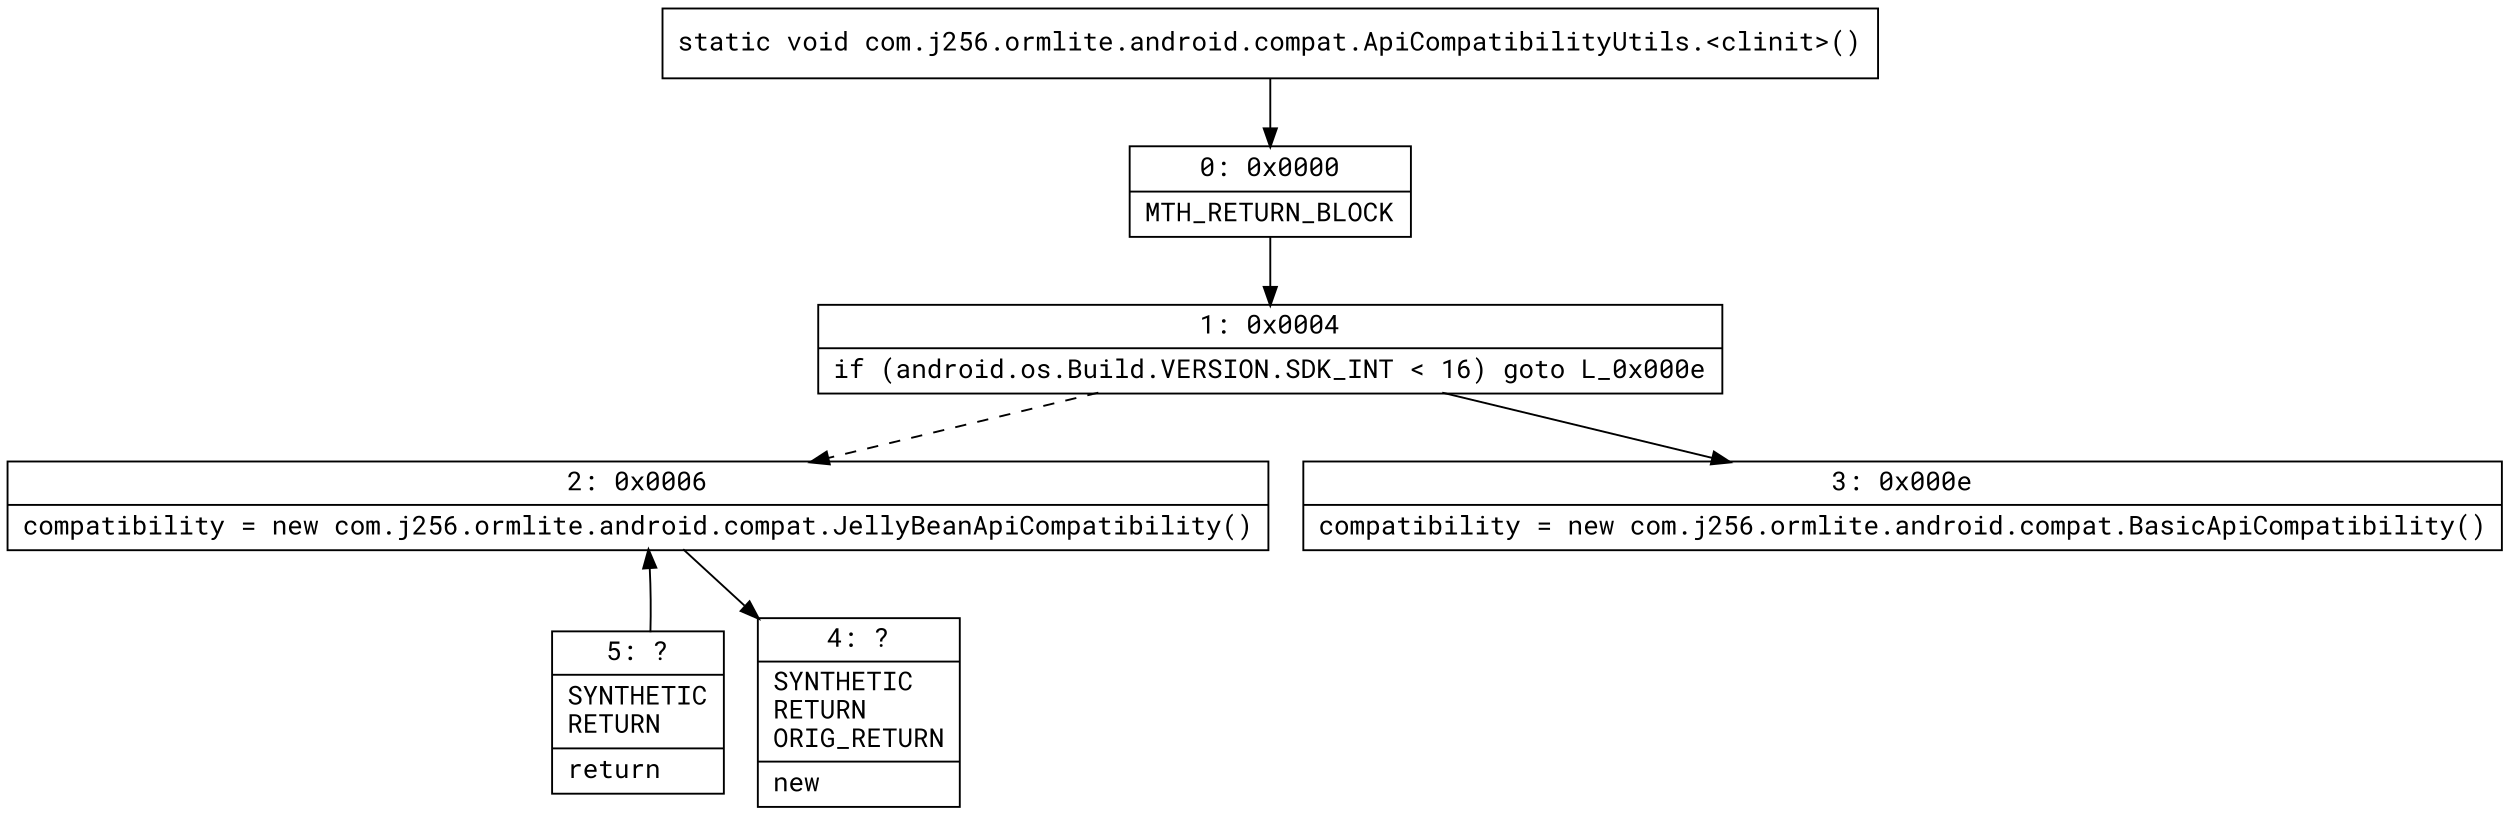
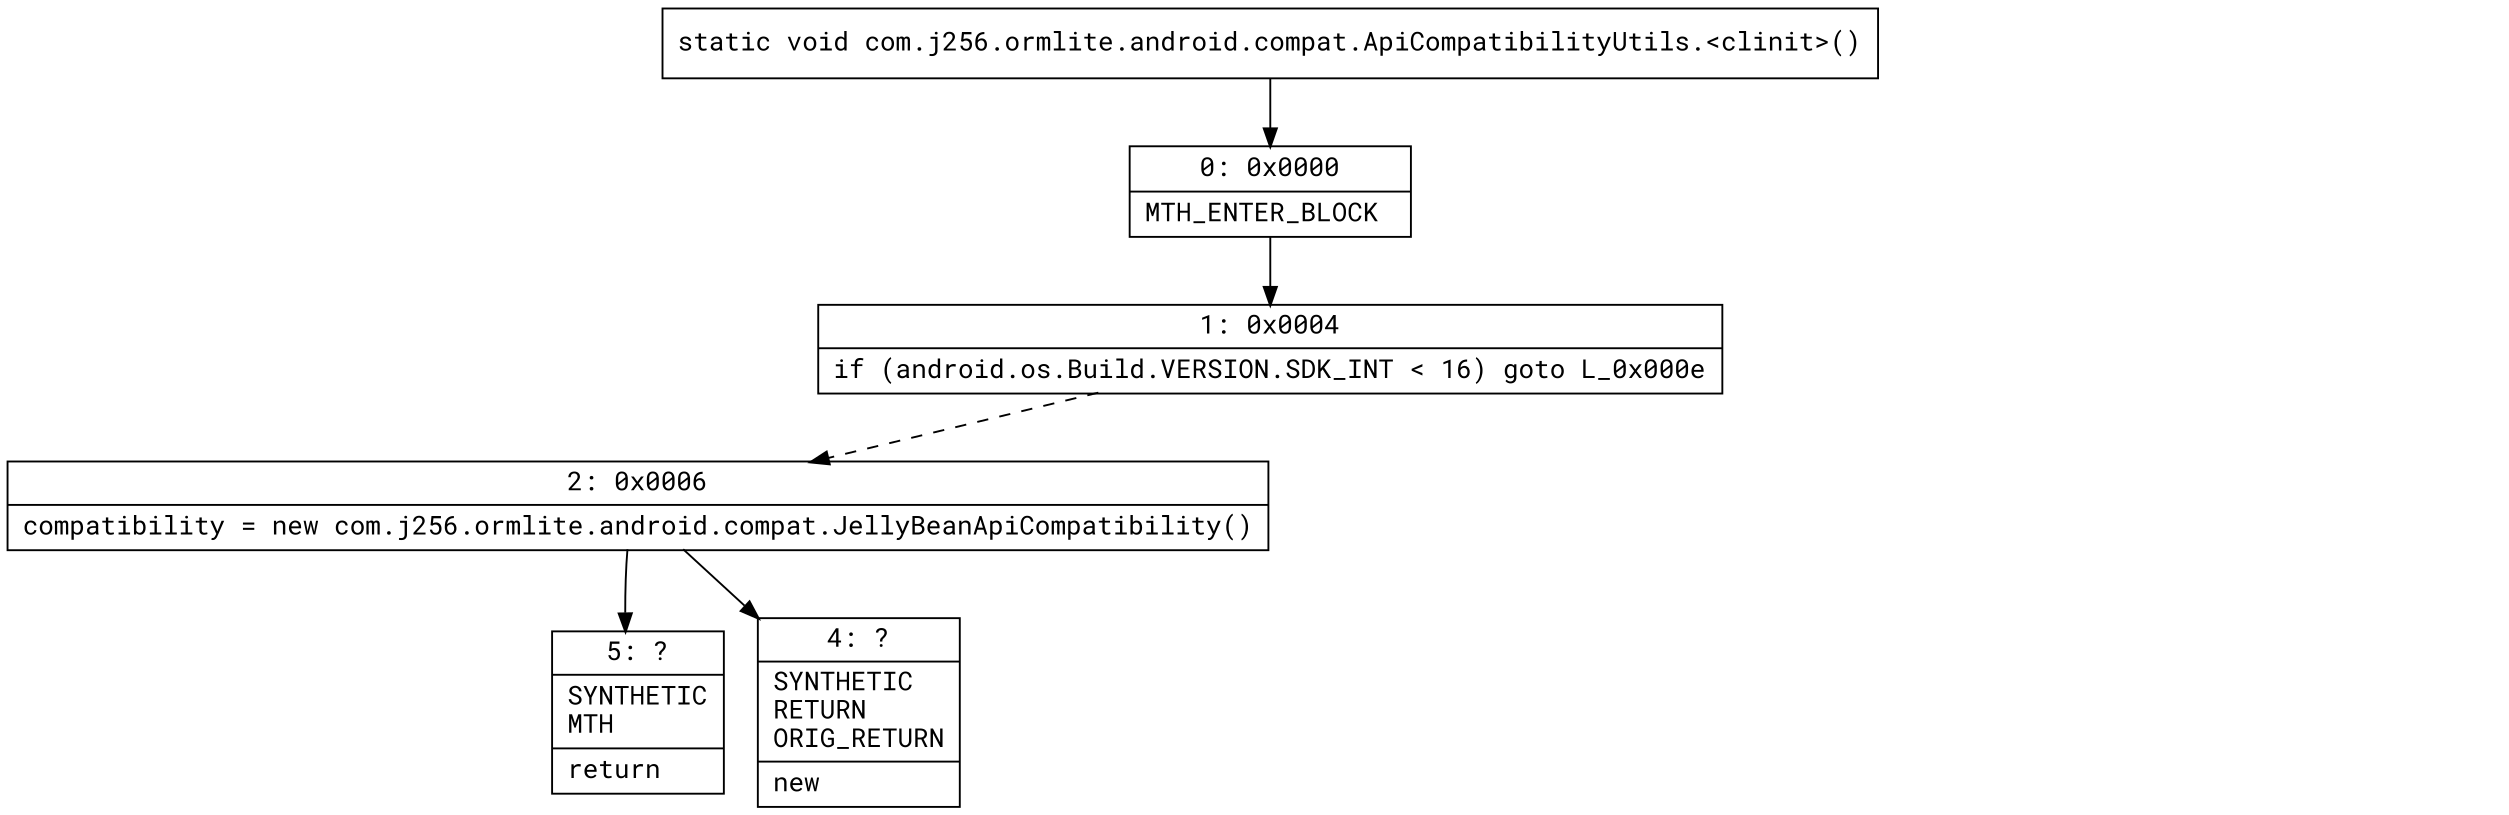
(1270, 213) -> (1262, 213)
(1903, 506) -> none
(651, 600) -> (626, 581)
(614, 725) -> (591, 725)
